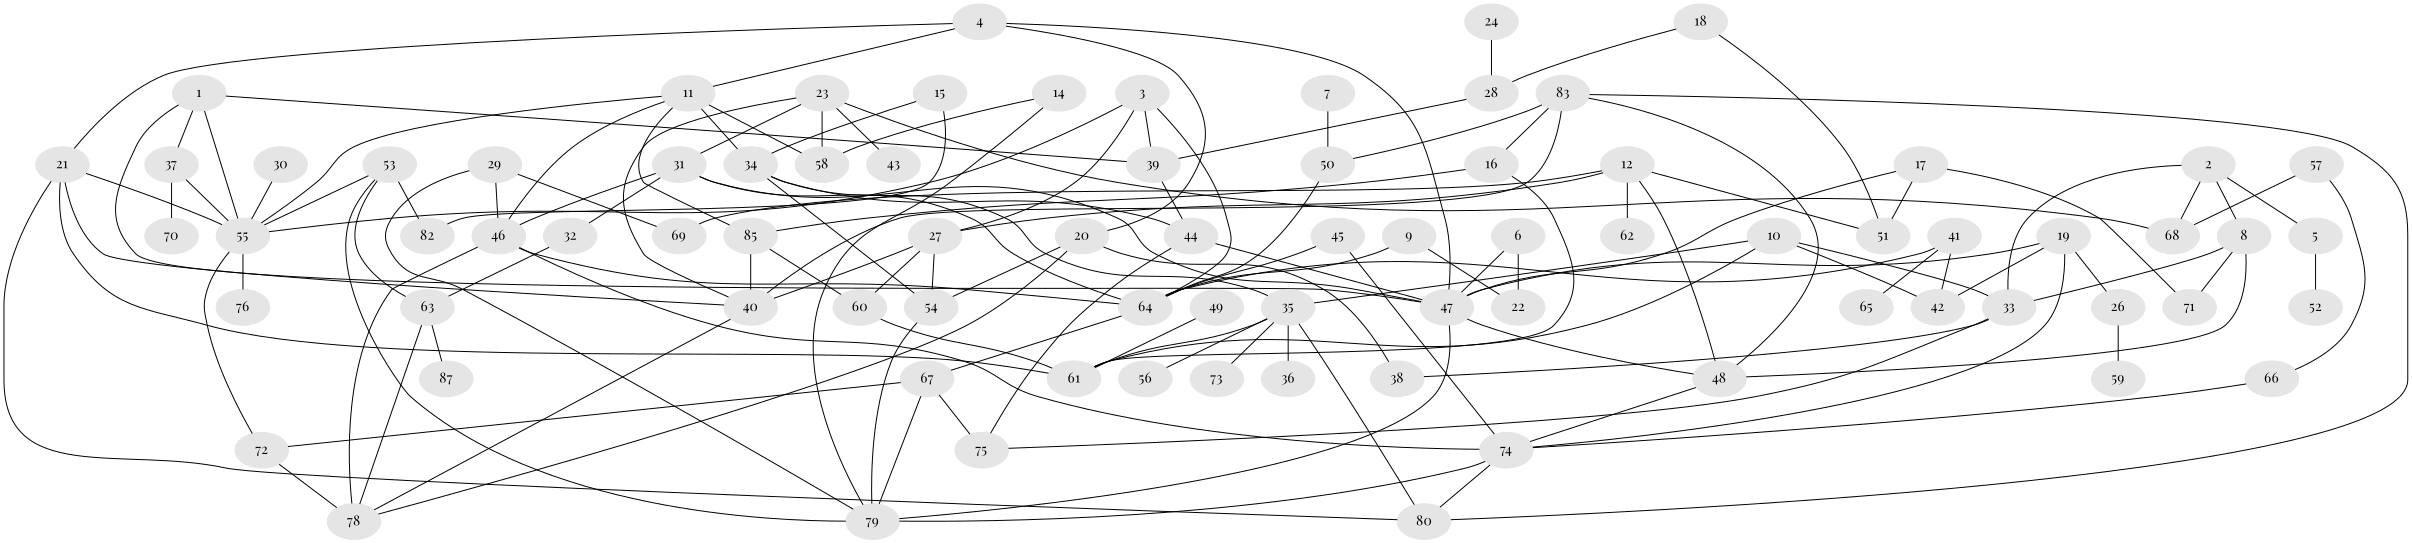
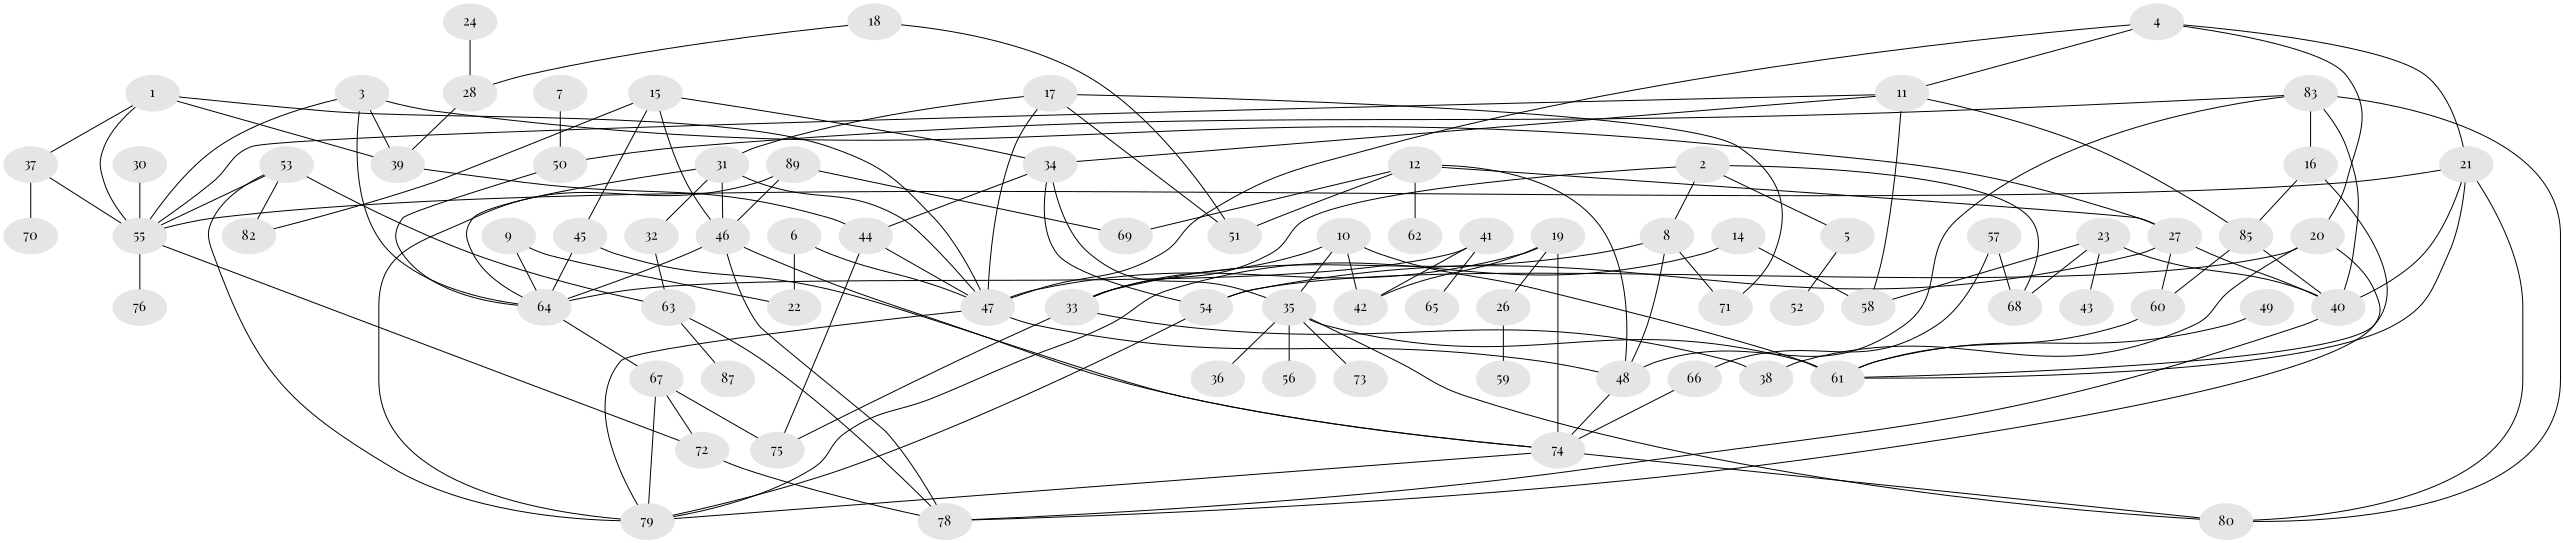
(761, 124) -> (903, 113)
(575, 145) -> (678, 165)
(495, 165) -> (793, 165)
none -> (618, 165)
